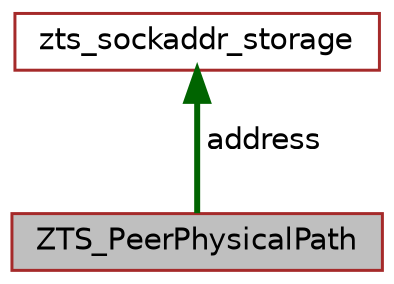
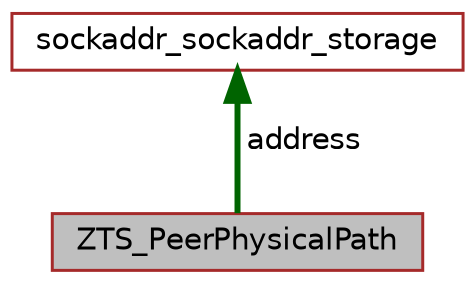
(197, 42) -> (238, 42)
